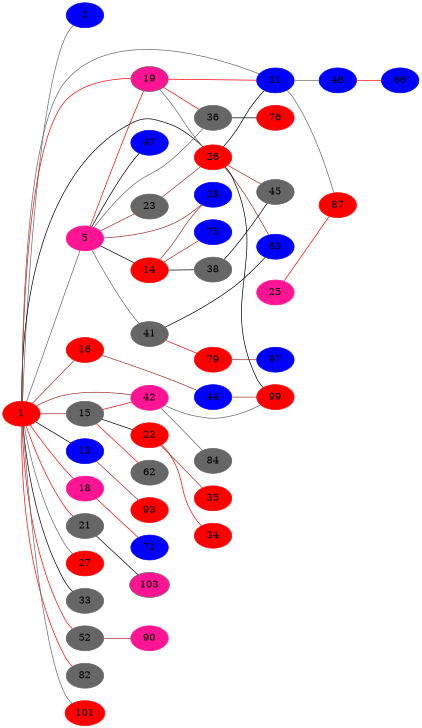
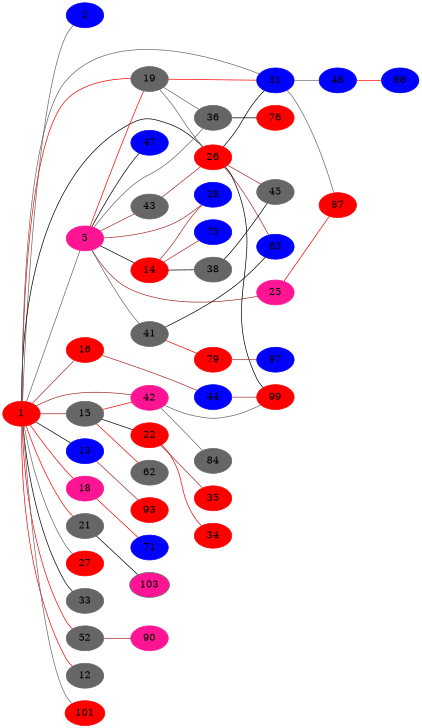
(150, 79) -> (150, 79)
(181, 98) -> (181, 98)
(150, 207) -> (150, 207)
none -> (166, 300)
(85, 676) -> (85, 676)
